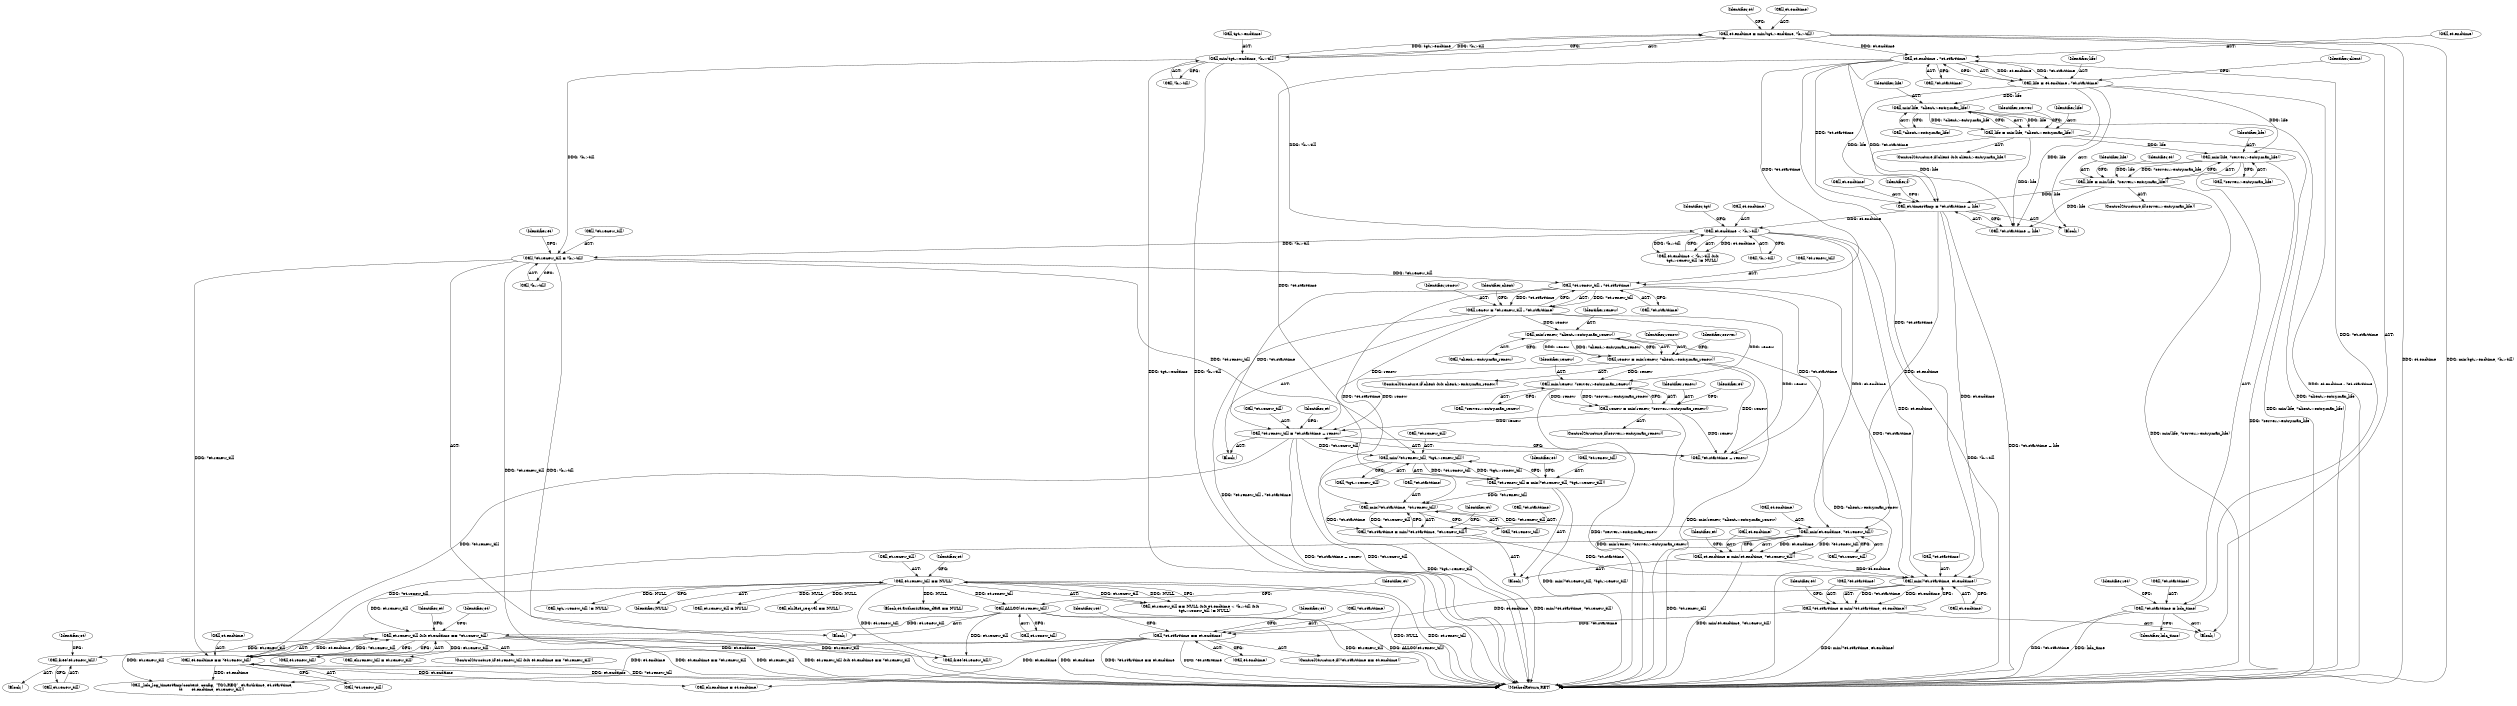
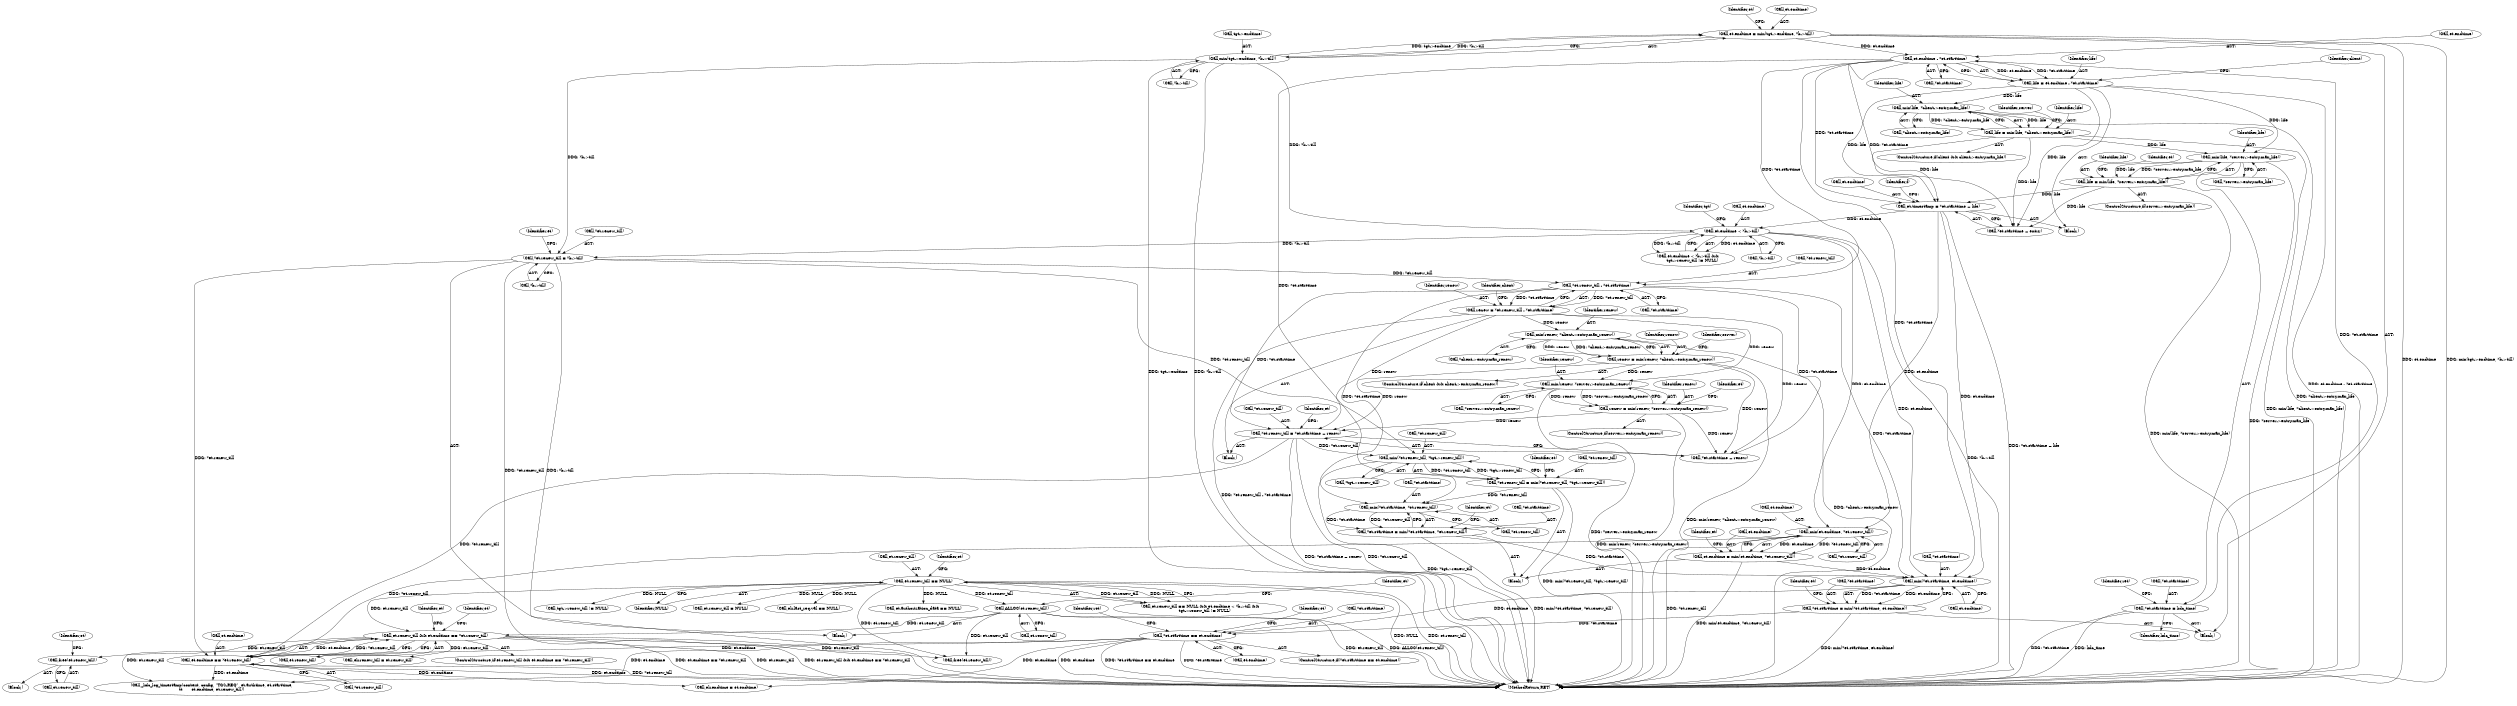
(2015, 231) -> (2015, 231)
(1617, 526) -> none
(923, 609) -> (923, 609)
